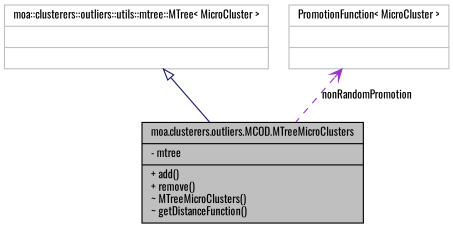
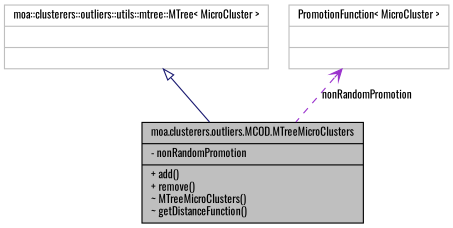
(167, 154) -> (199, 154)
